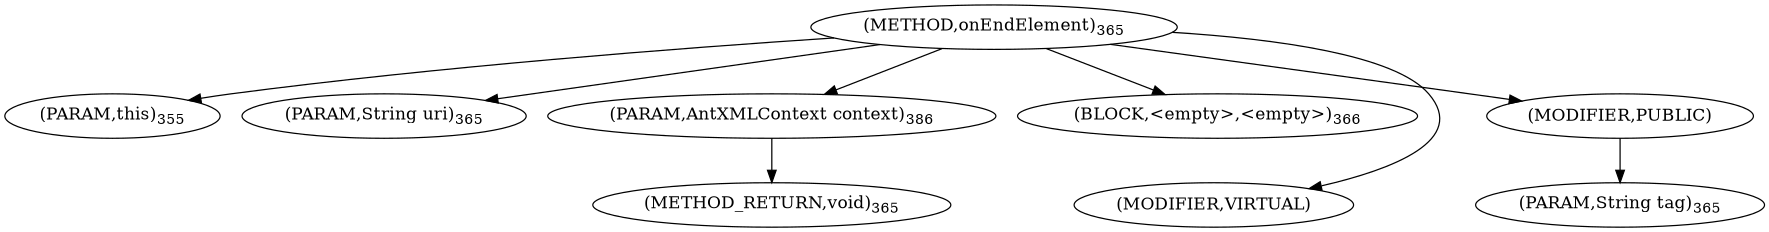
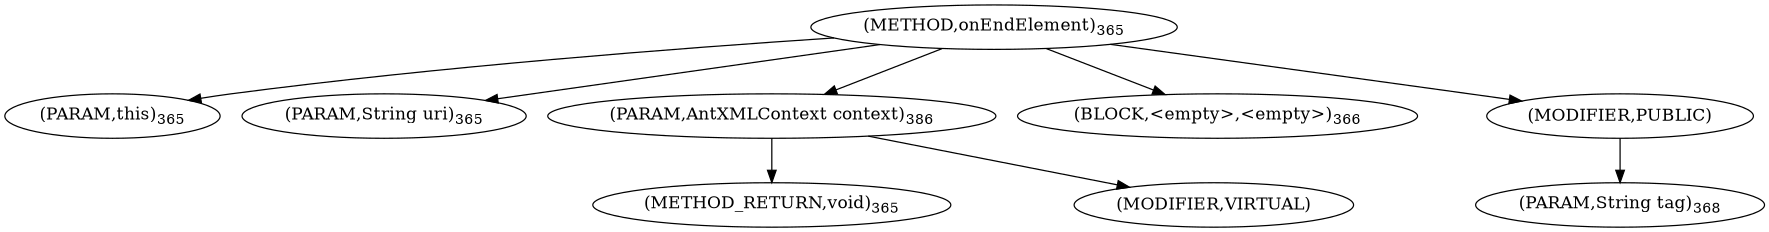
(1388, 68) -> (993, 160)
(171, 114) -> (171, 114)
(1707, 203) -> (1707, 203)
